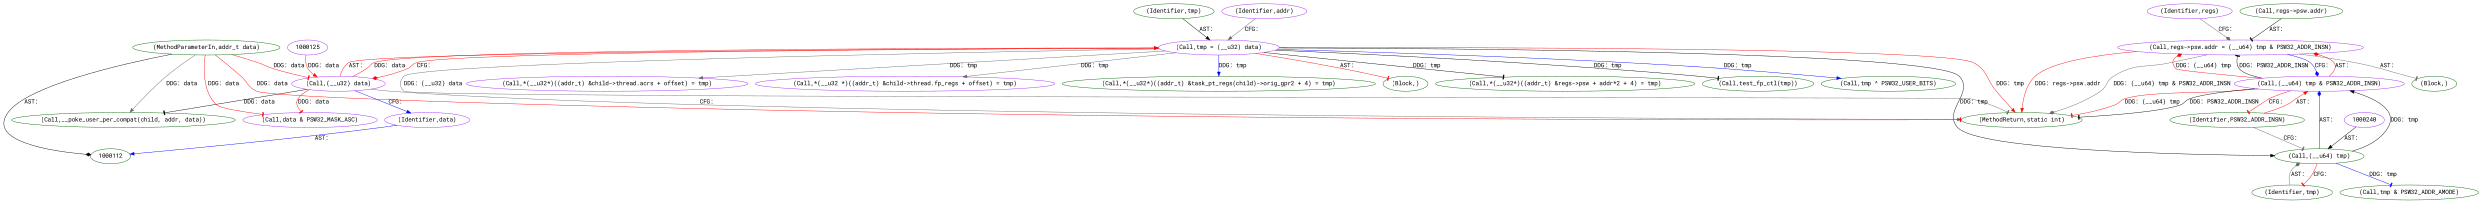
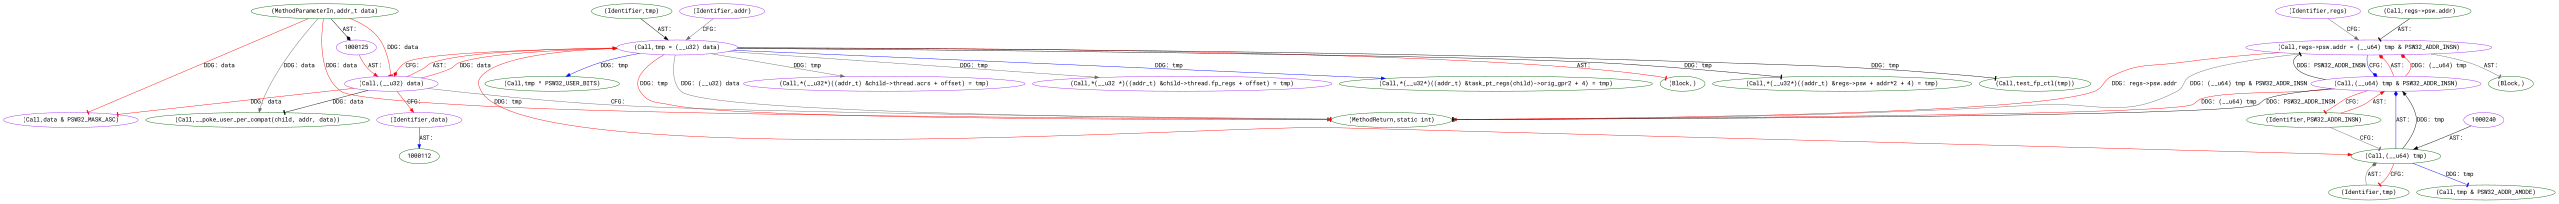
(2213, 28) -> (2341, 28)
(1806, 58) -> (1332, 128)
(324, 66) -> (377, 66)
(38, 92) -> (339, 28)
(384, 102) -> (402, 98)
